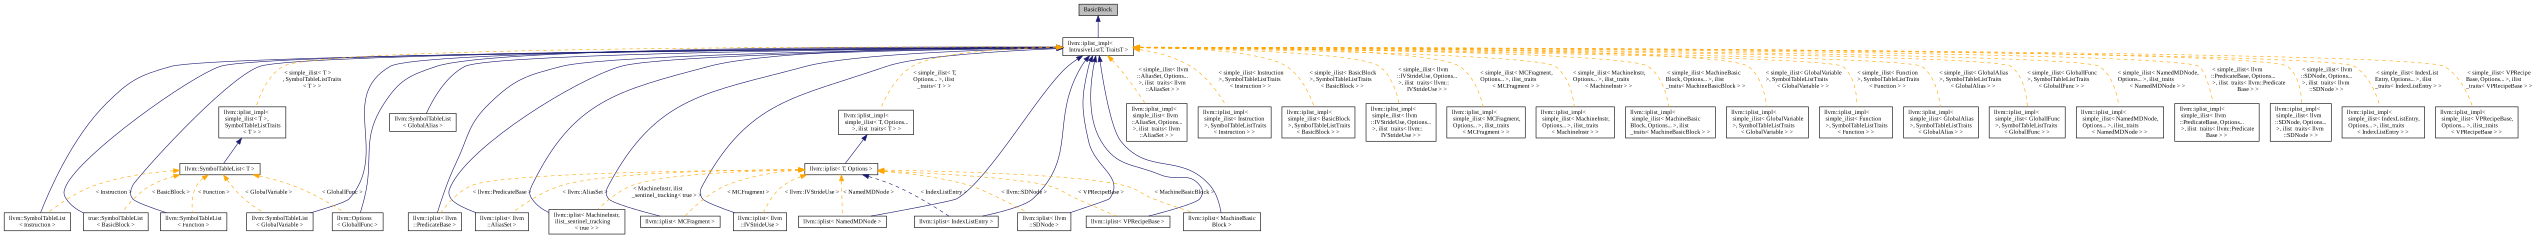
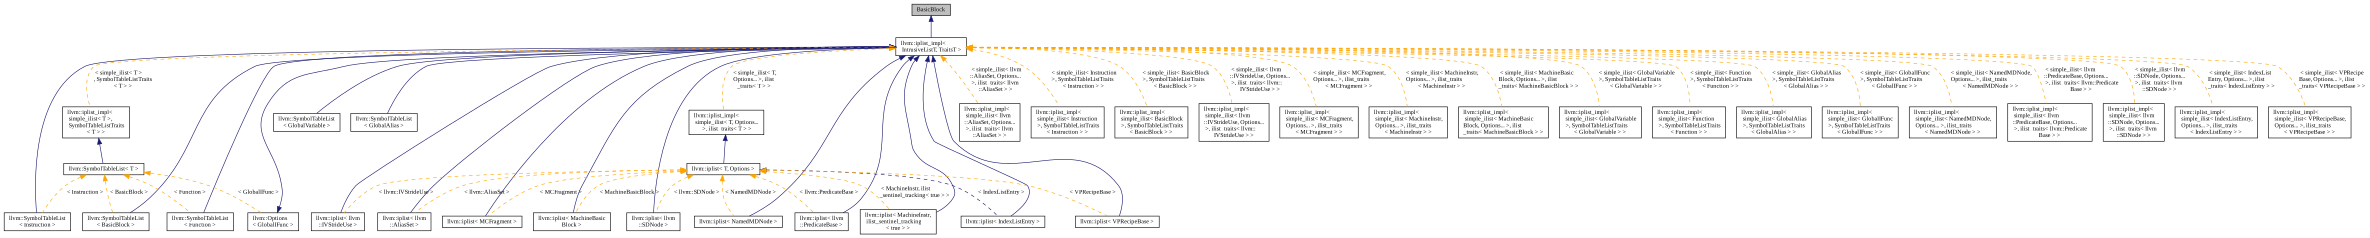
(457, 63) -> (409, 60)
(244, 198) -> none
(116, 222) -> (116, 222)
